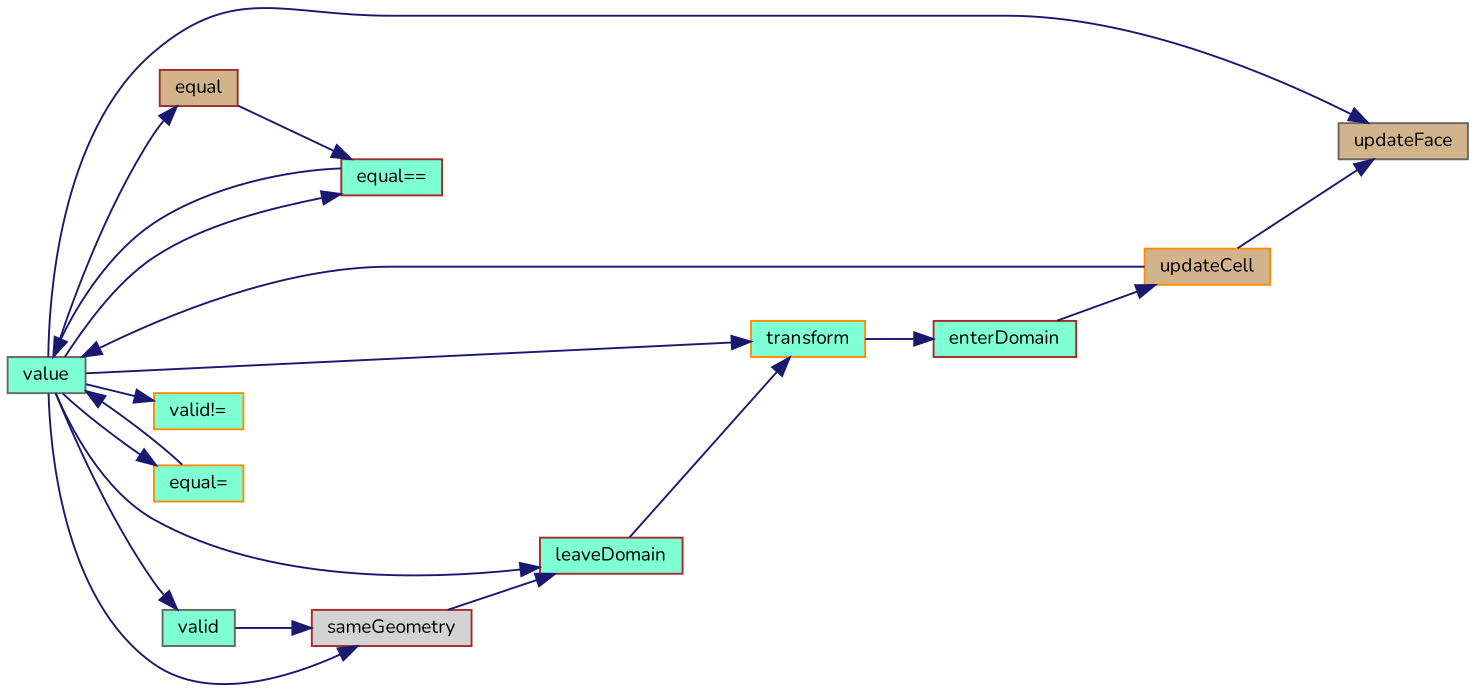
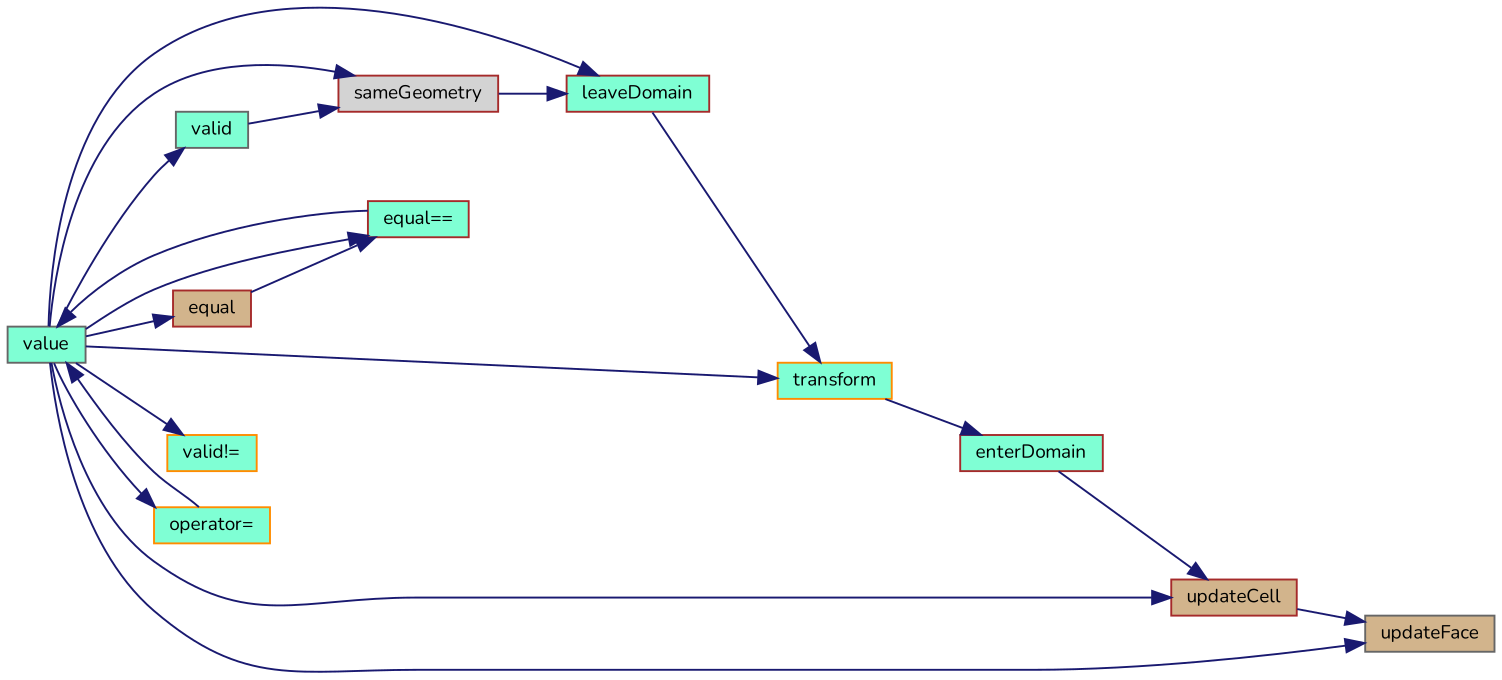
(616, 267) -> (534, 598)
(1207, 267) -> (1234, 598)
(199, 483) -> (212, 525)
